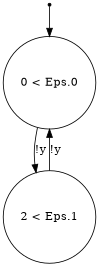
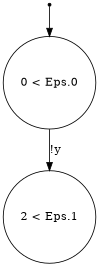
(50, 154) -> none
